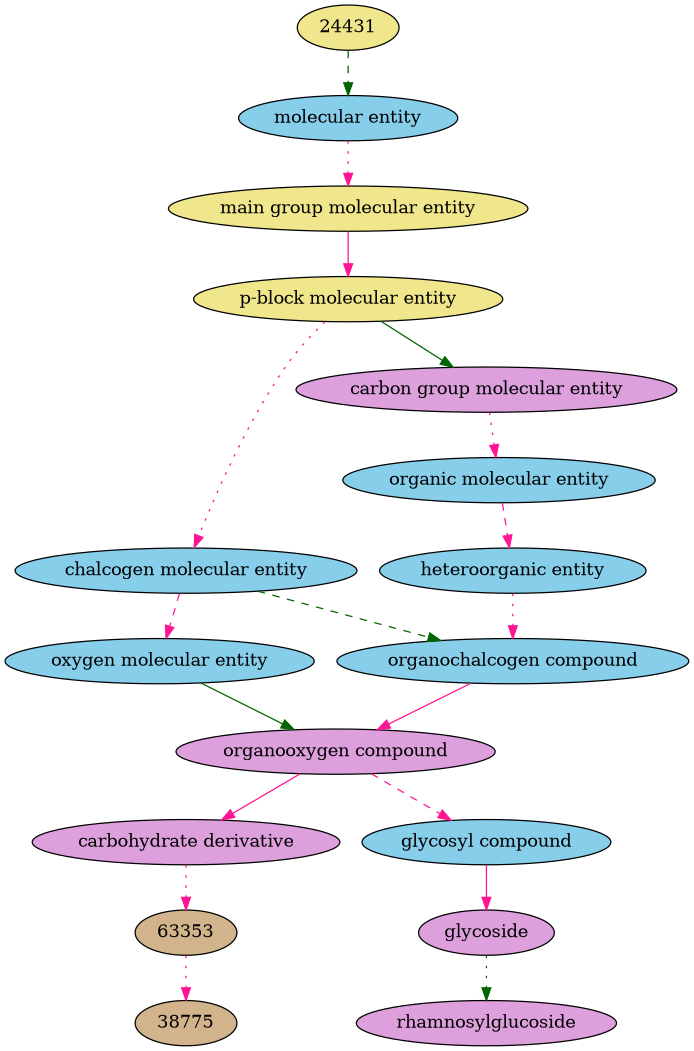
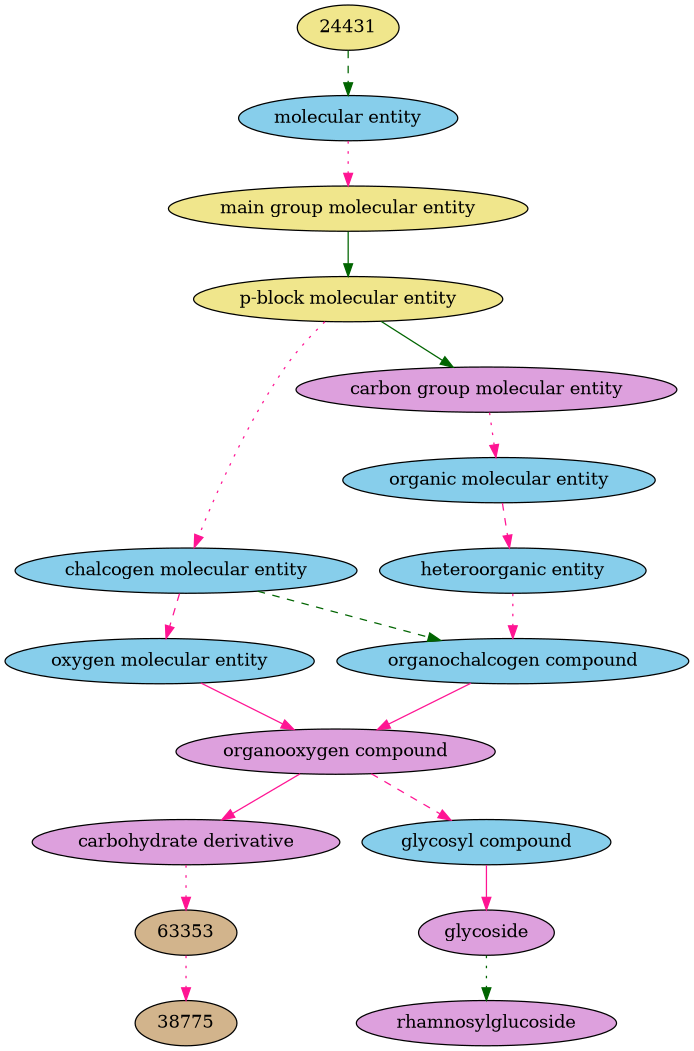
(348, 248) -> (348, 248)
(242, 703) -> (242, 703)
